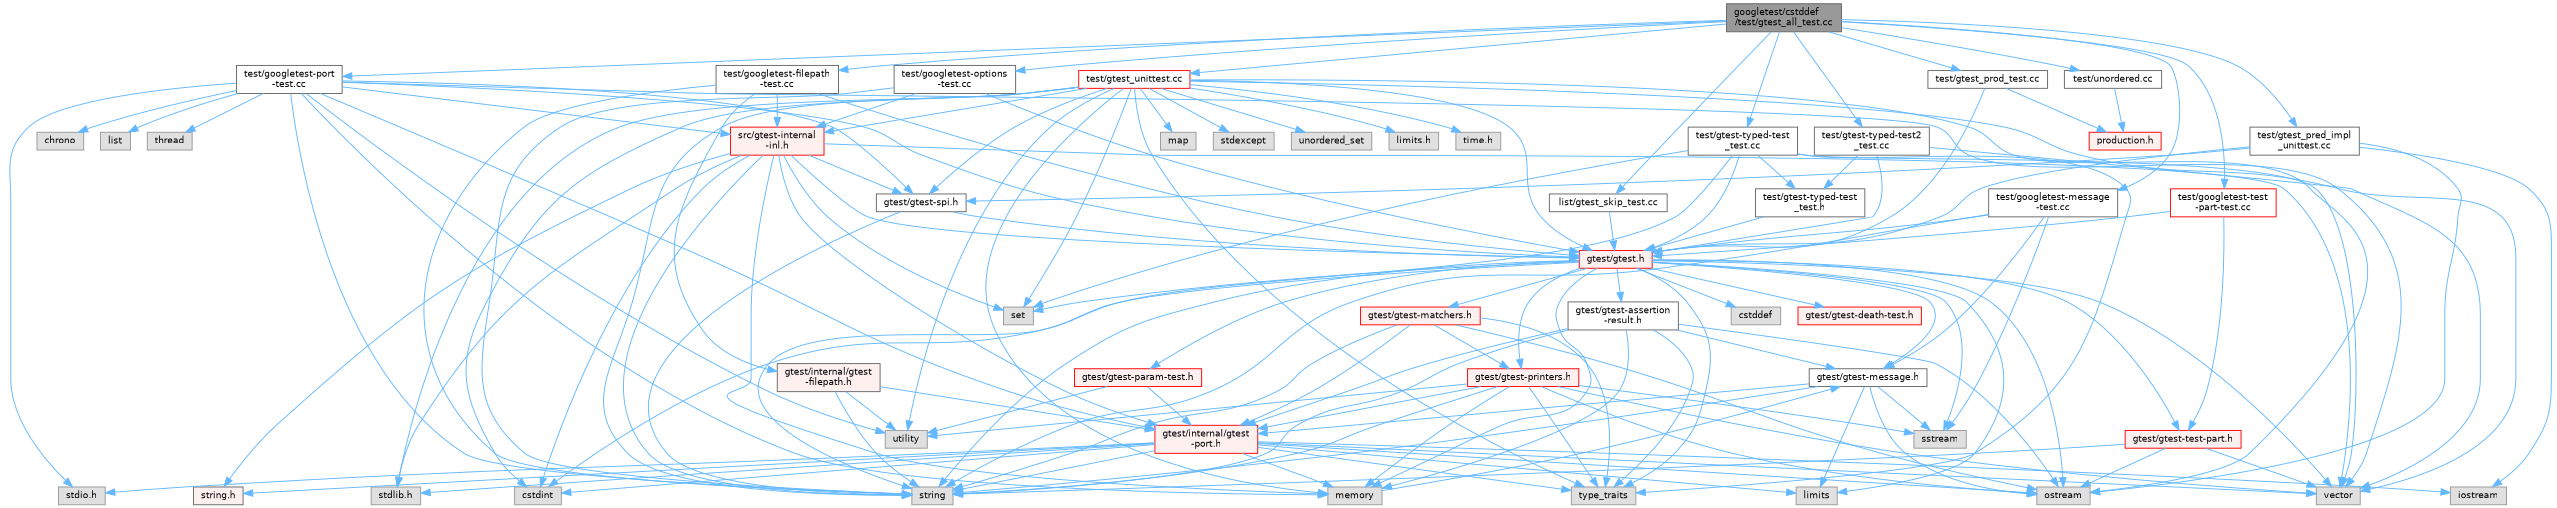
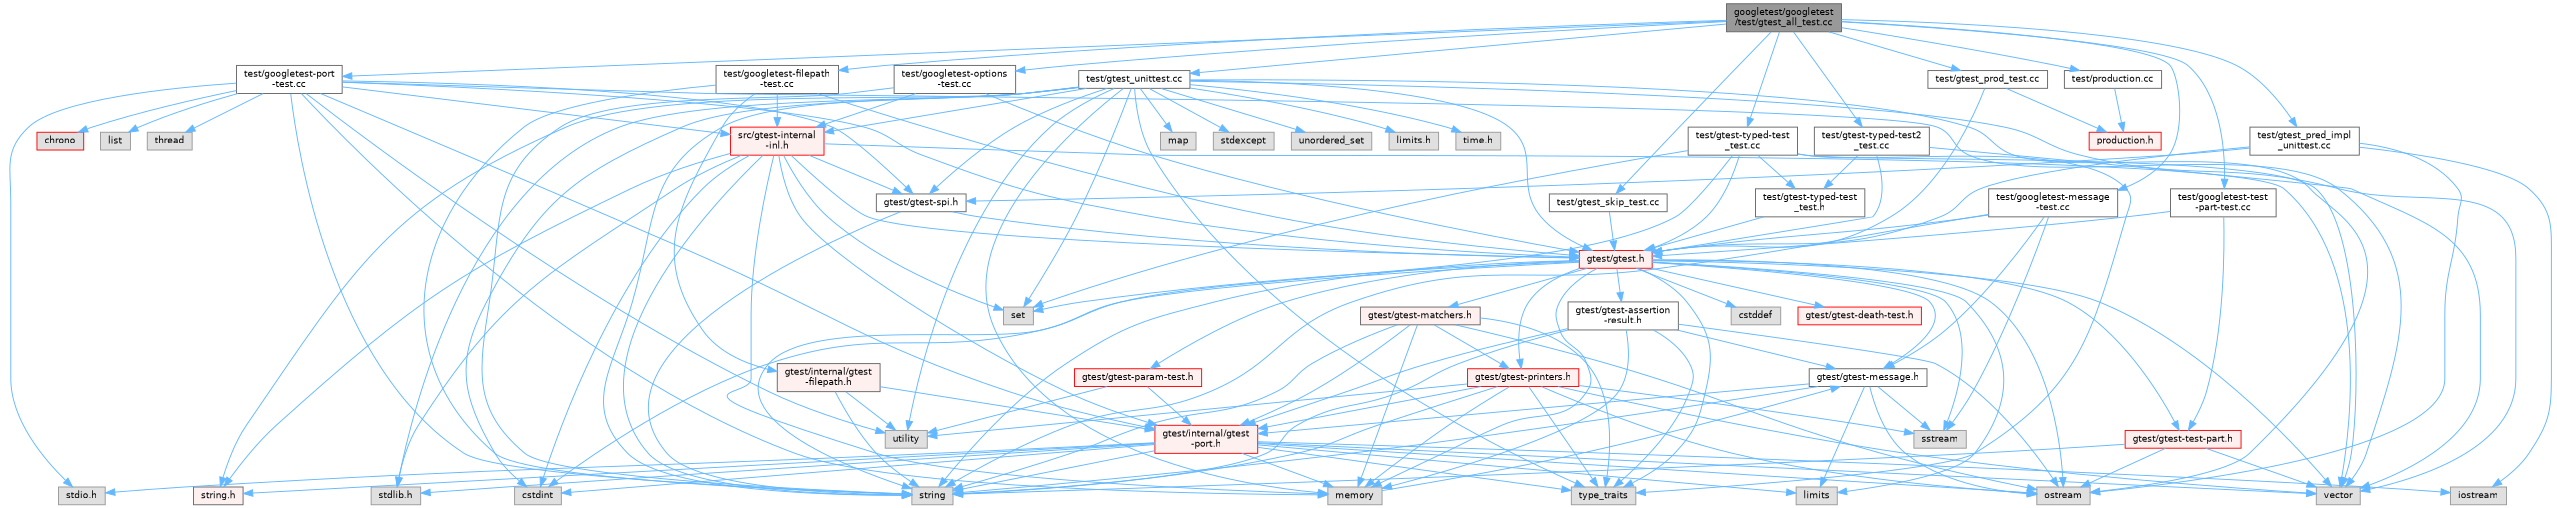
(1784, 18) -> (1784, 18)
(1134, 79) -> (1134, 79)
(2113, 79) -> (2113, 79)
(60, 141) -> (60, 141)
none -> (525, 146)
(1608, 203) -> (1608, 203)
(2223, 203) -> (2223, 203)
(1420, 316) -> (1420, 316)
none -> (1385, 413)
